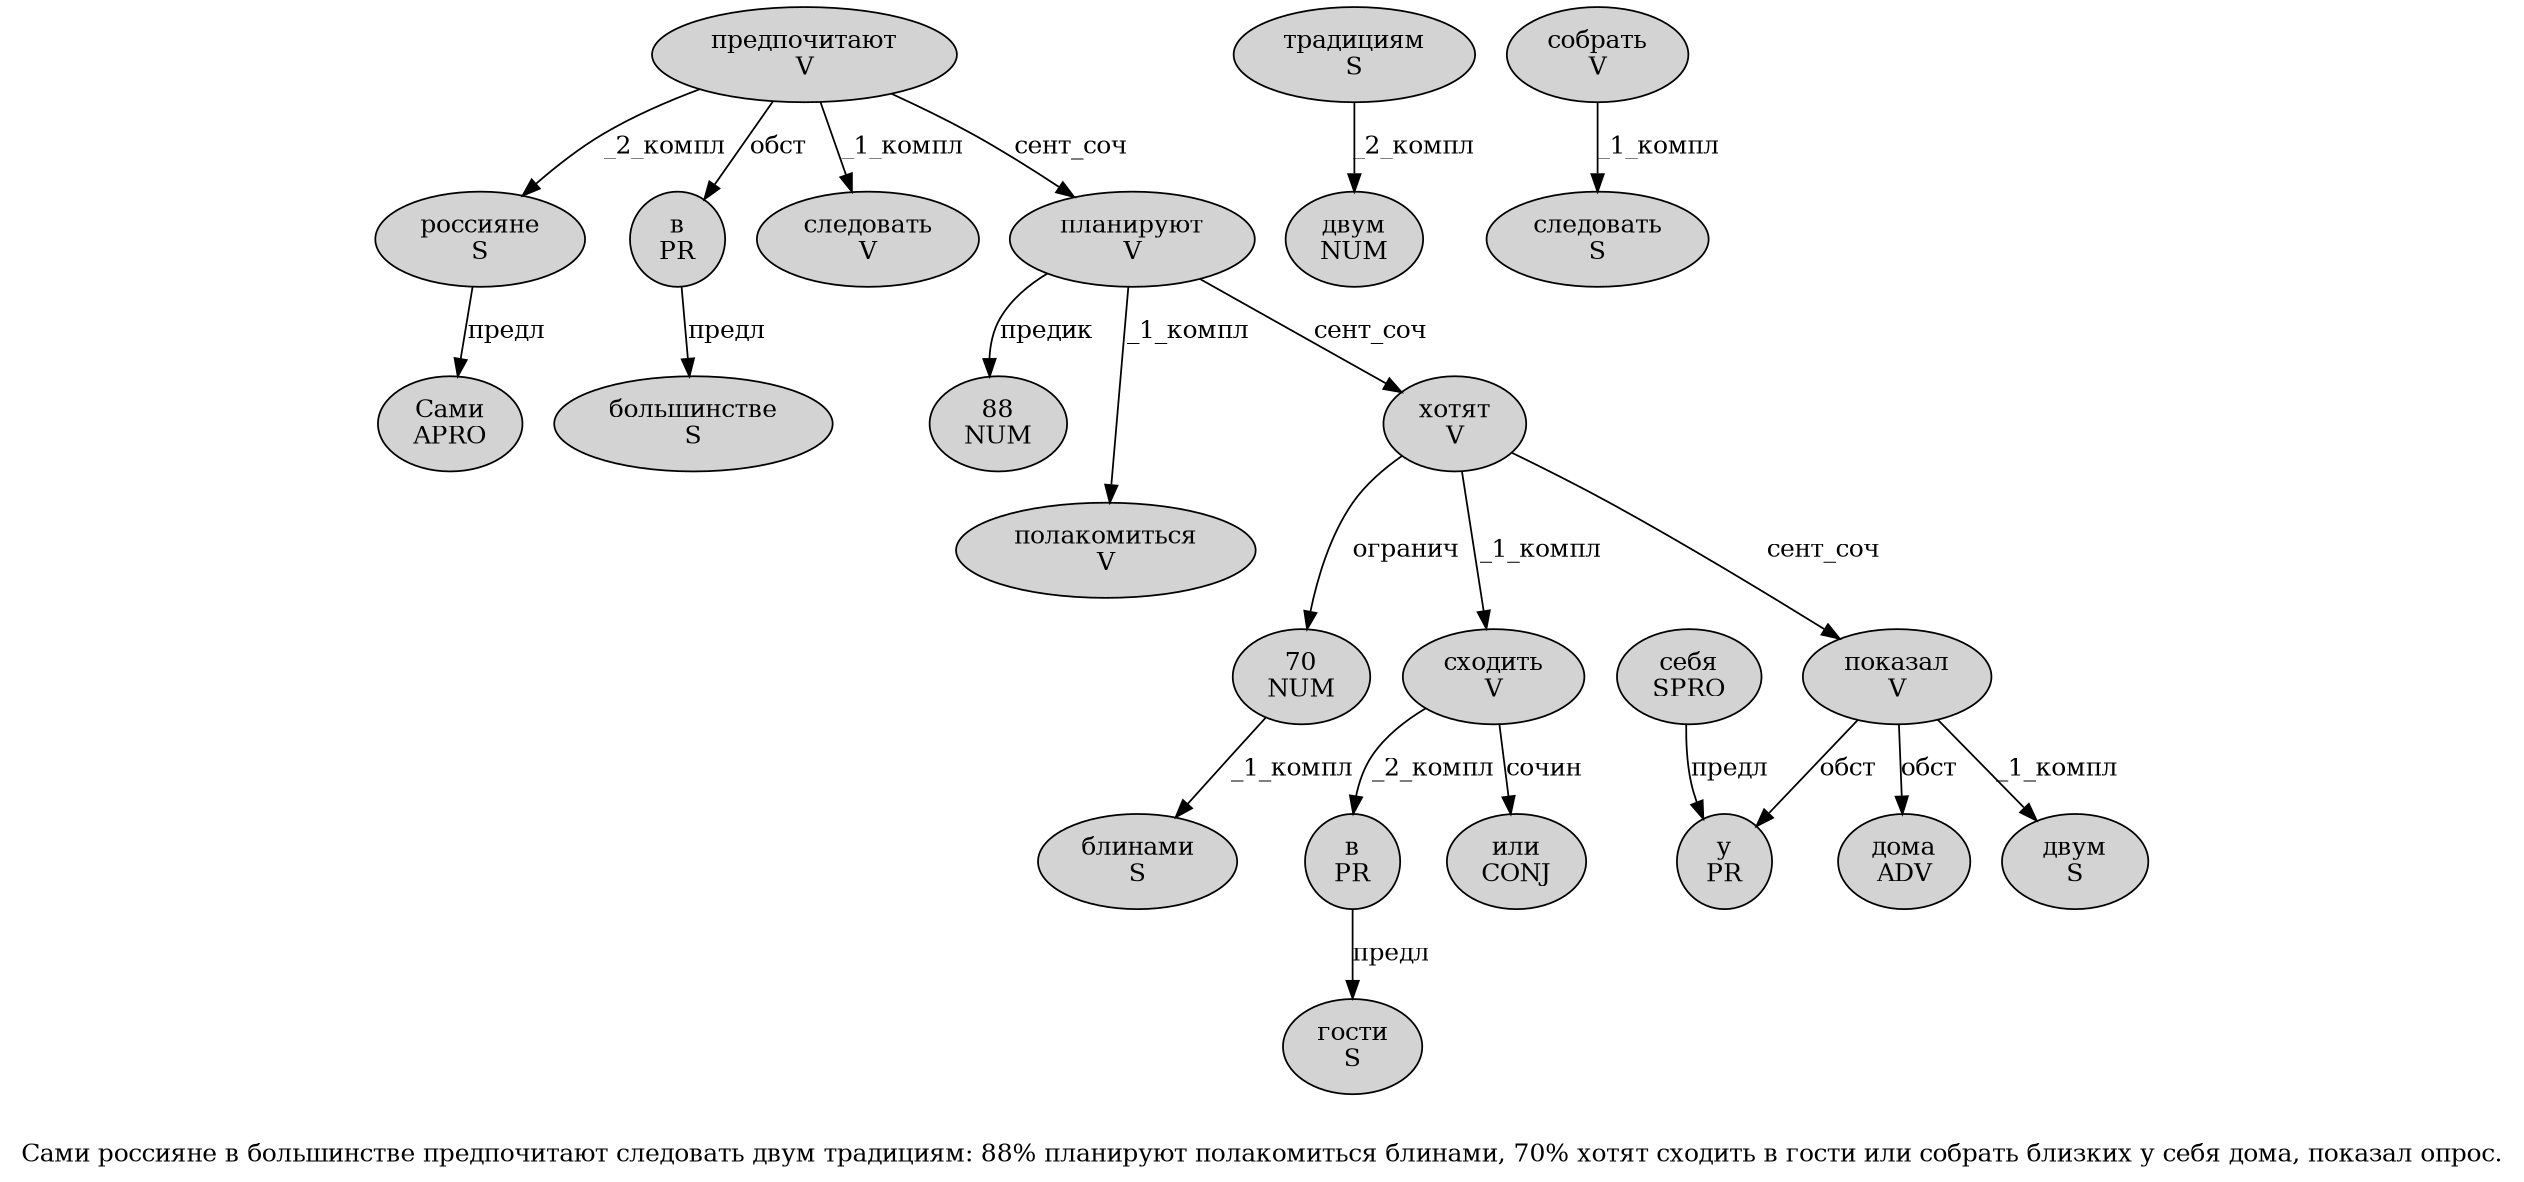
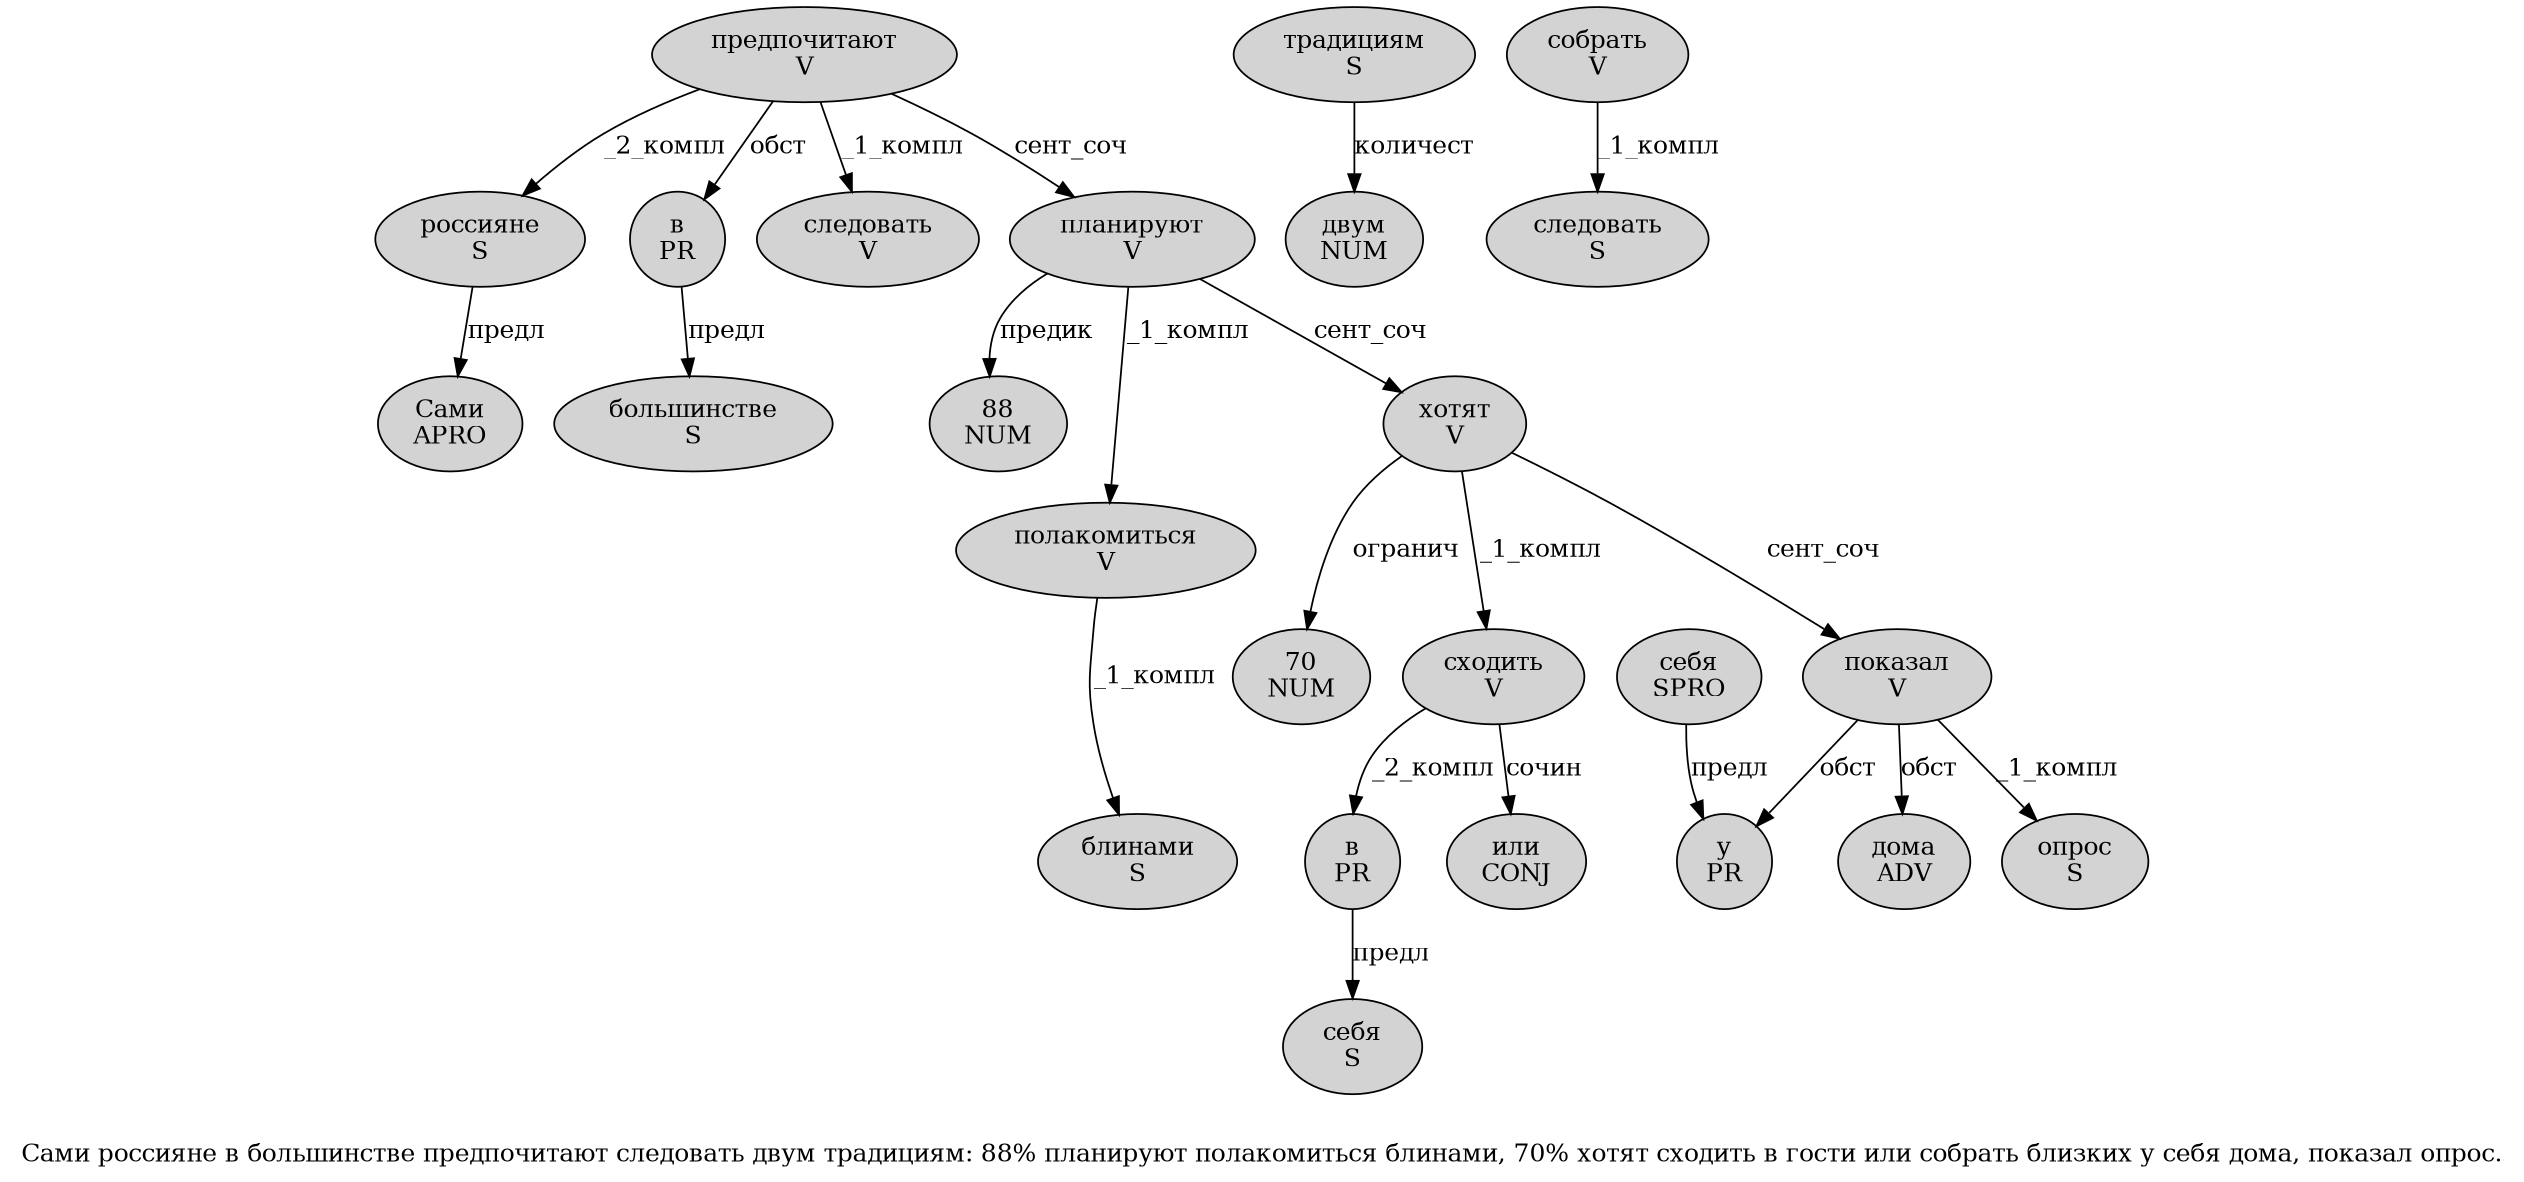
(1414, 147) -> (1414, 147)
(1227, 761) -> (1090, 699)
(2075, 862) -> (2075, 862)
(1353, 1047) -> (1353, 1047)
